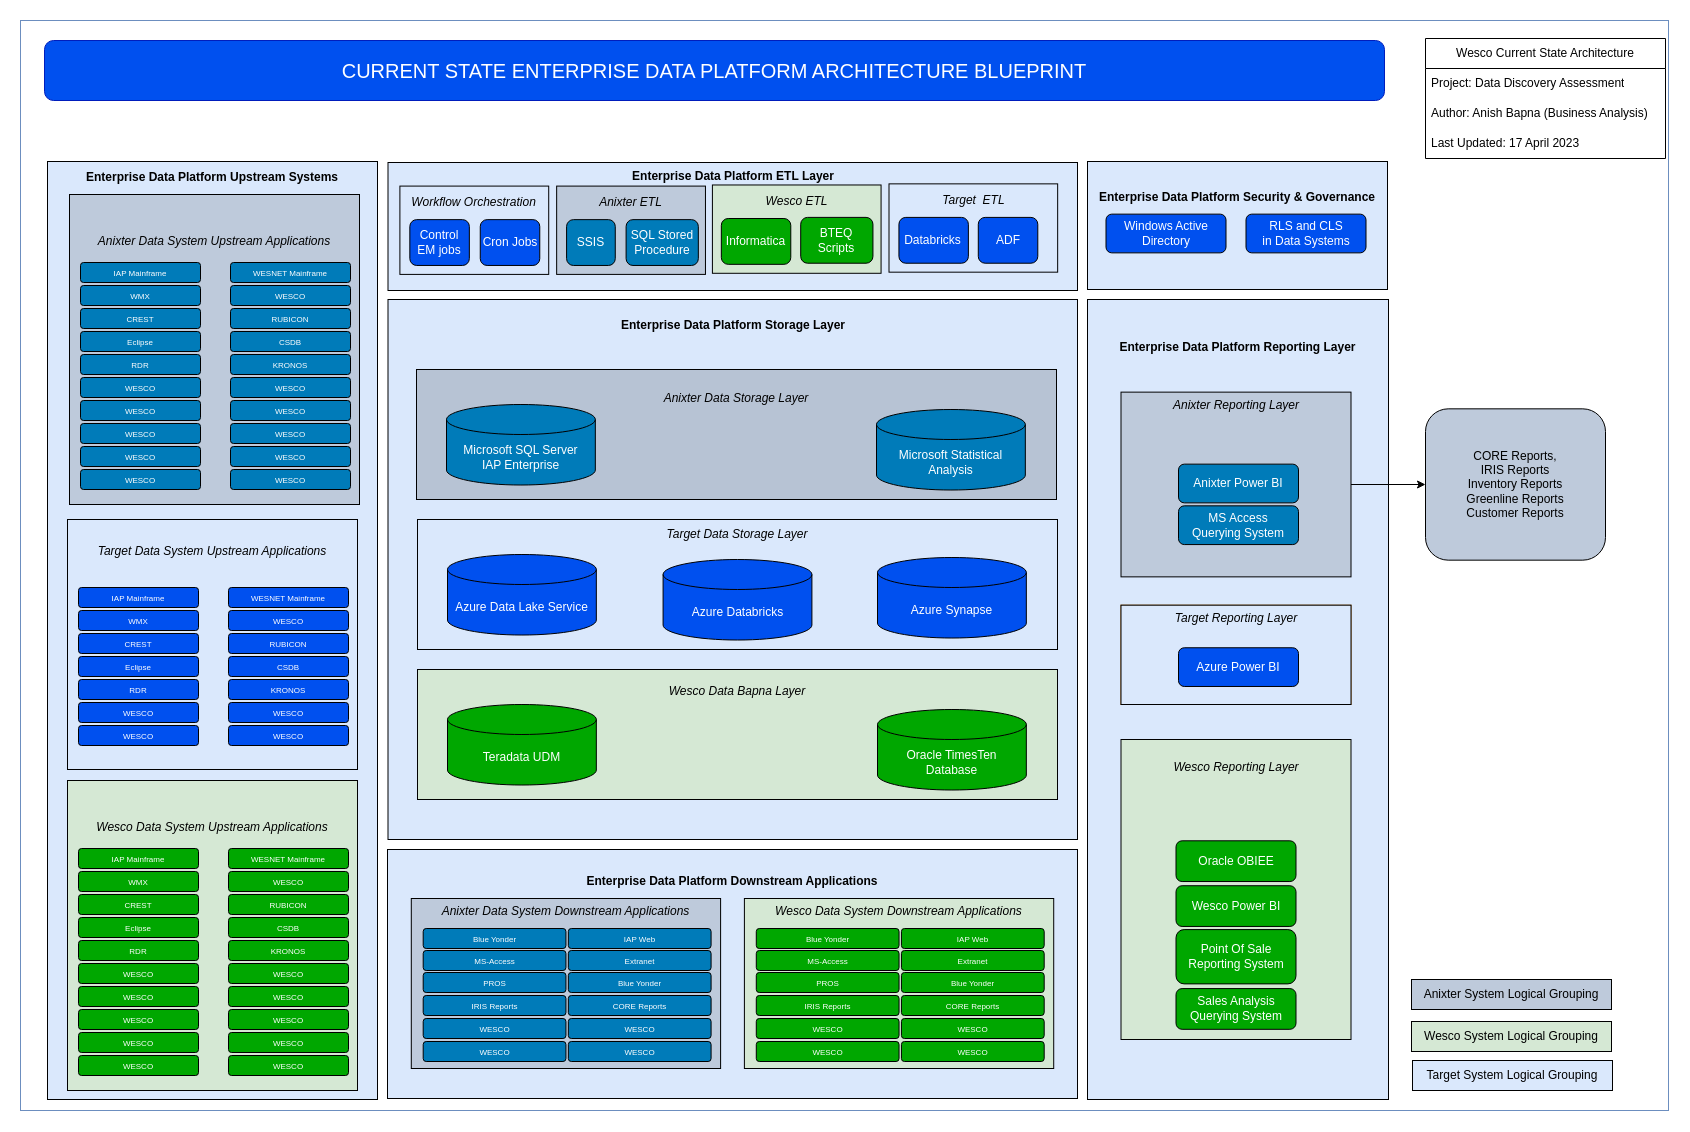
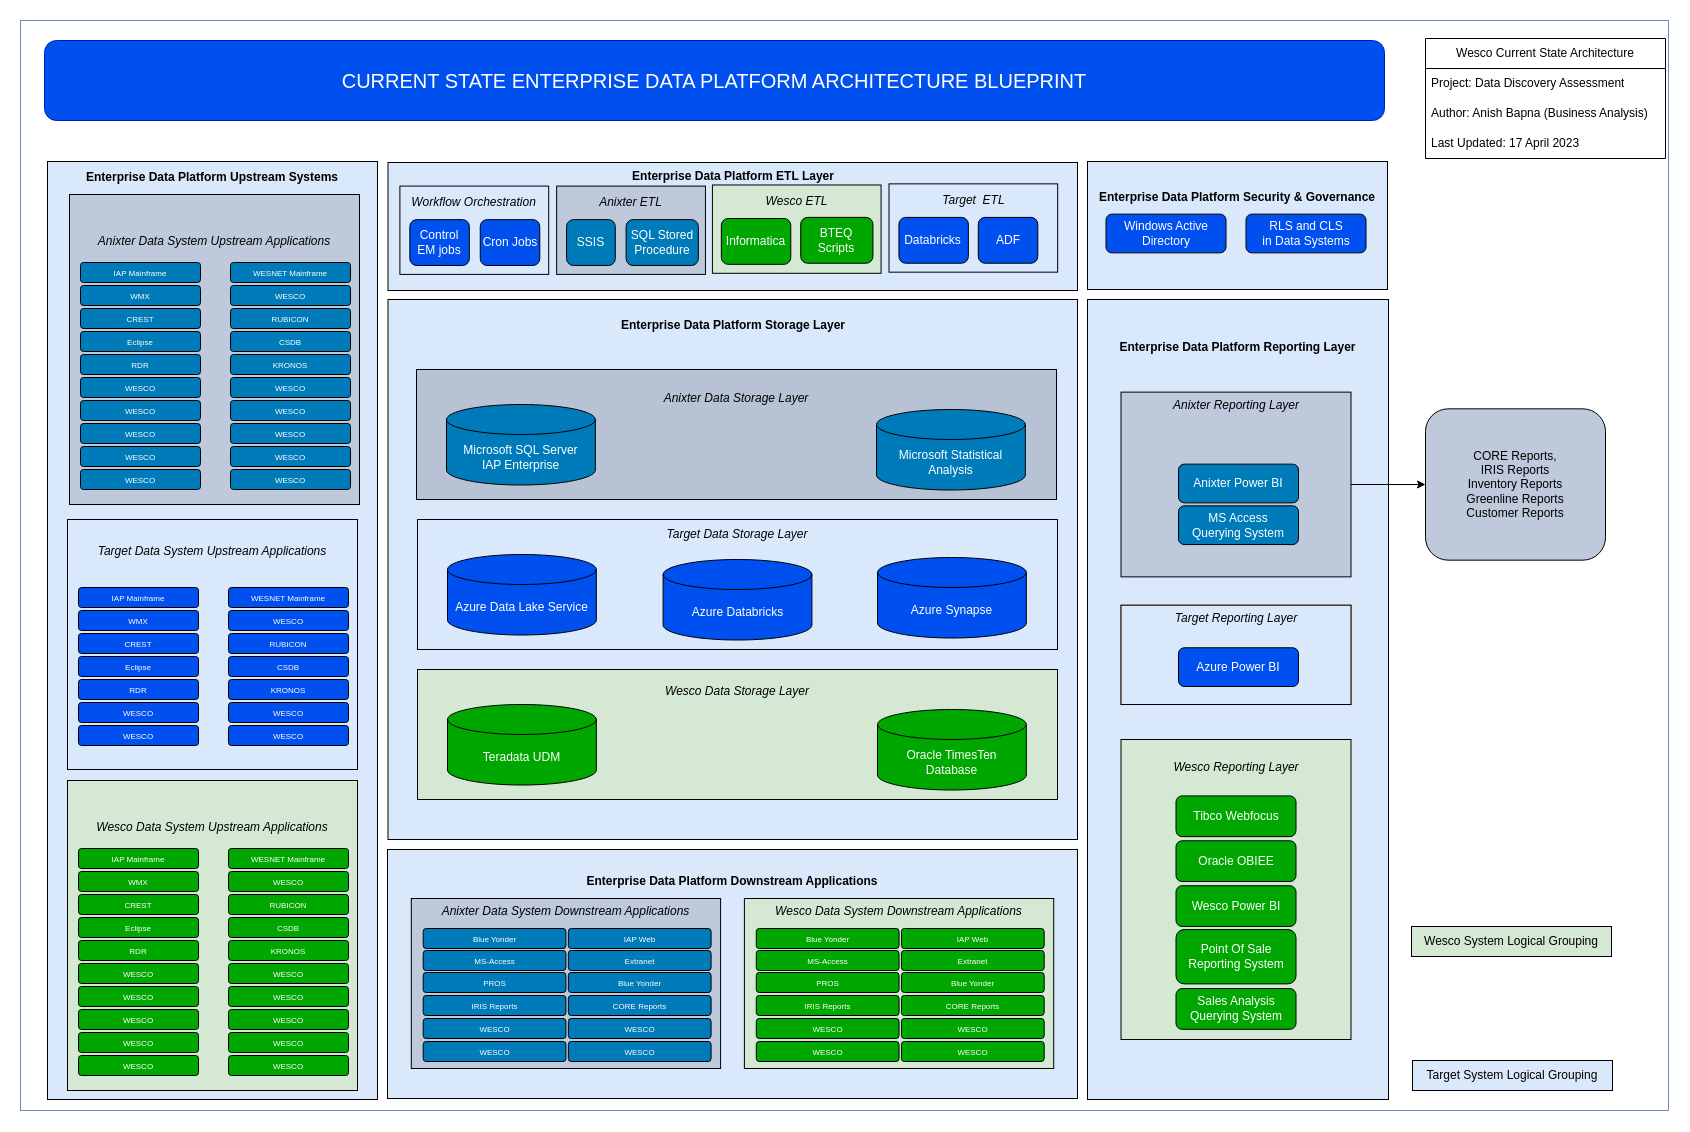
(715, 71) -> (715, 81)
(738, 735) -> (738, 735)
none -> (1236, 816)
(1512, 995) -> none
(1512, 1037) -> (1512, 942)
